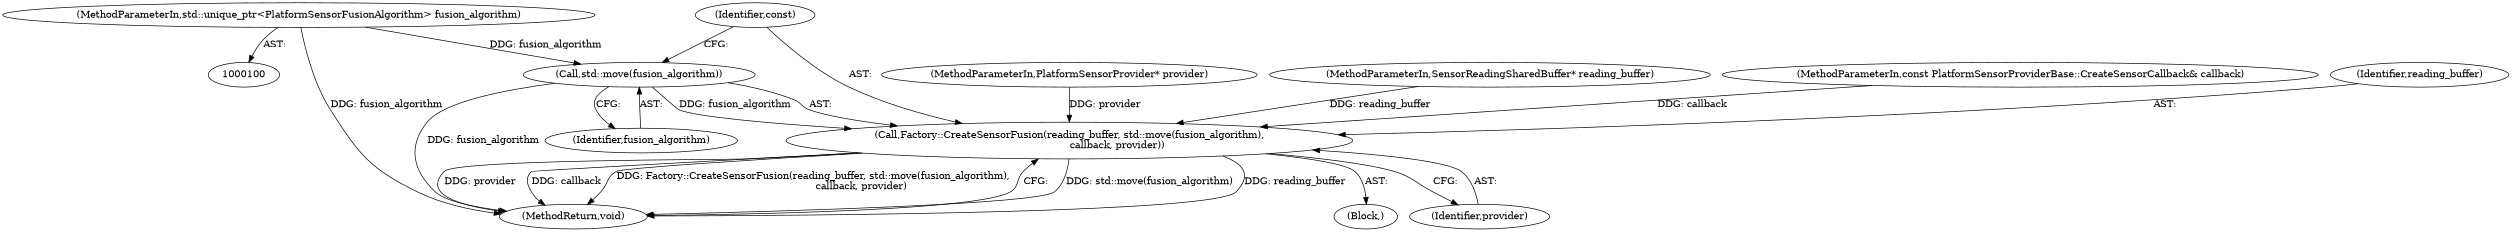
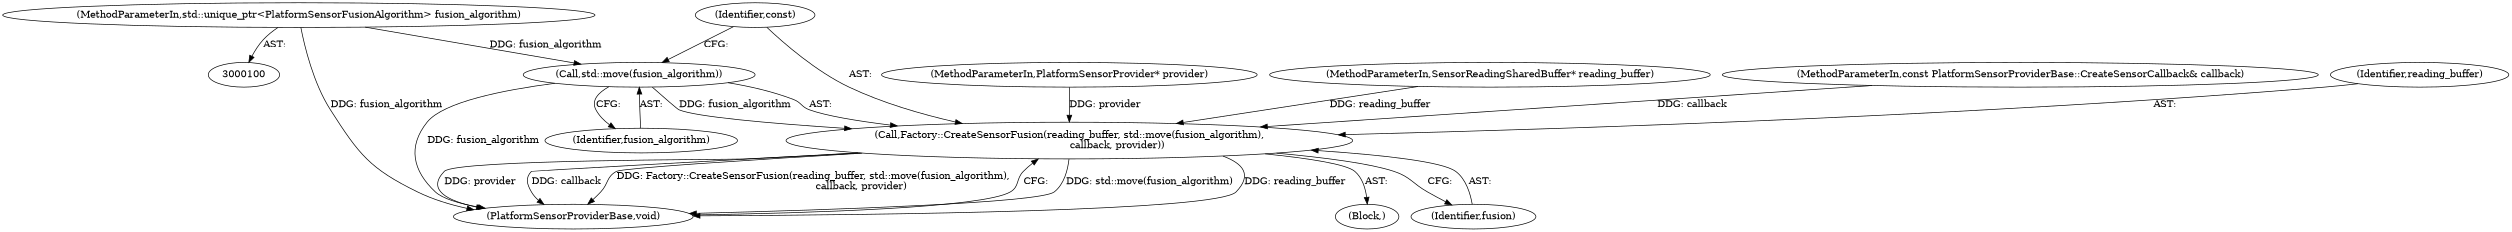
(244, 75) -> (244, 75)
(573, 217) -> (573, 217)
(1480, 217) -> (1473, 217)
